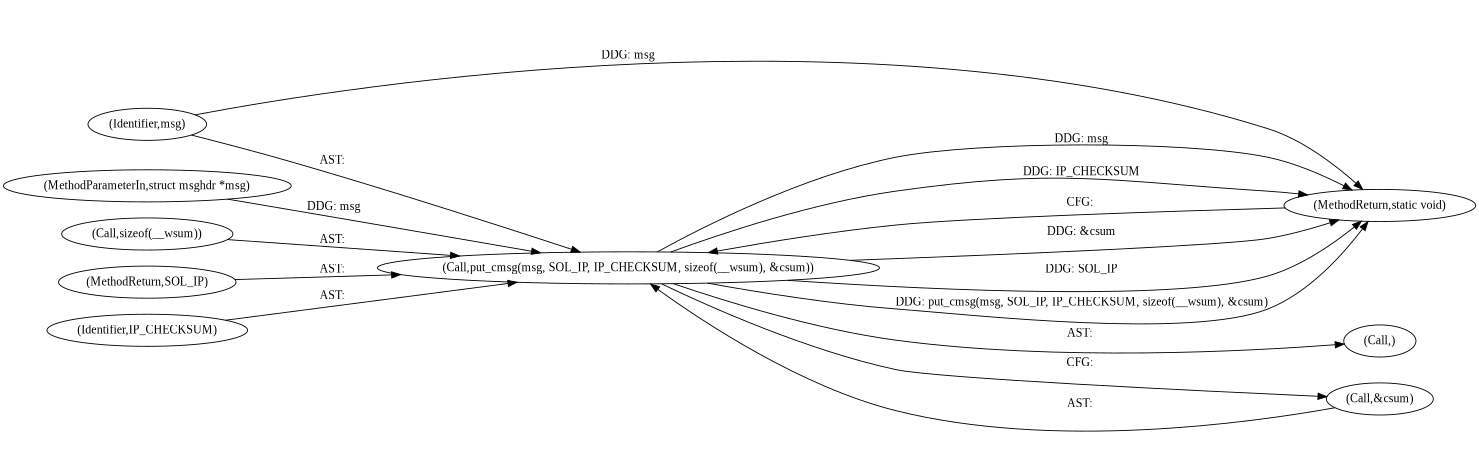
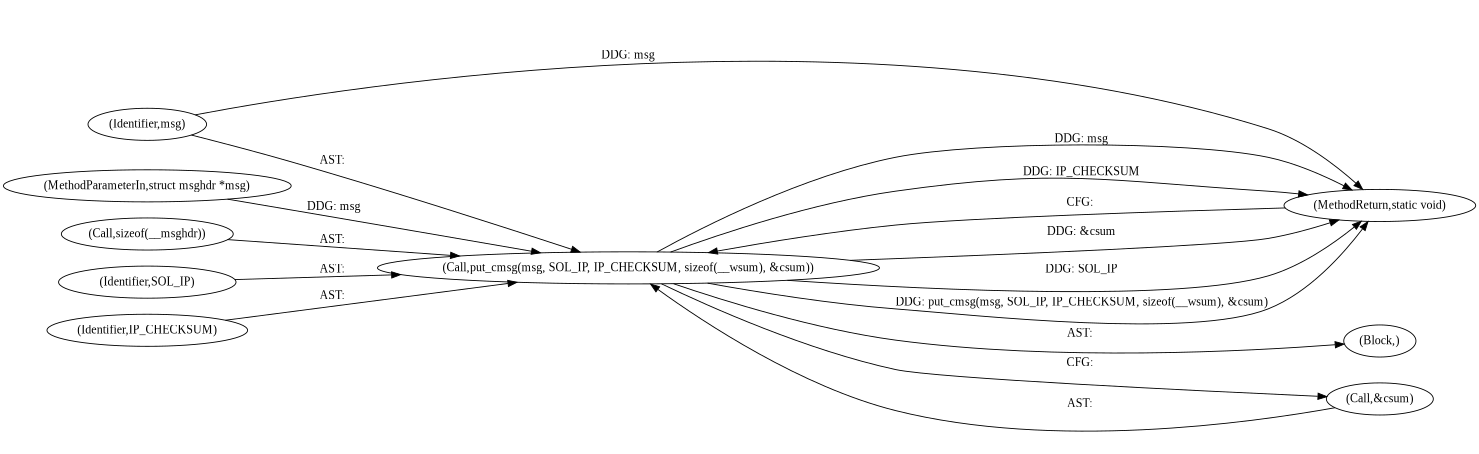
(147, 234) -> (147, 234)
(147, 282) -> (147, 282)
(1380, 341) -> (1380, 341)
